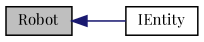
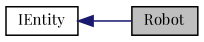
(106, 21) -> (113, 21)
